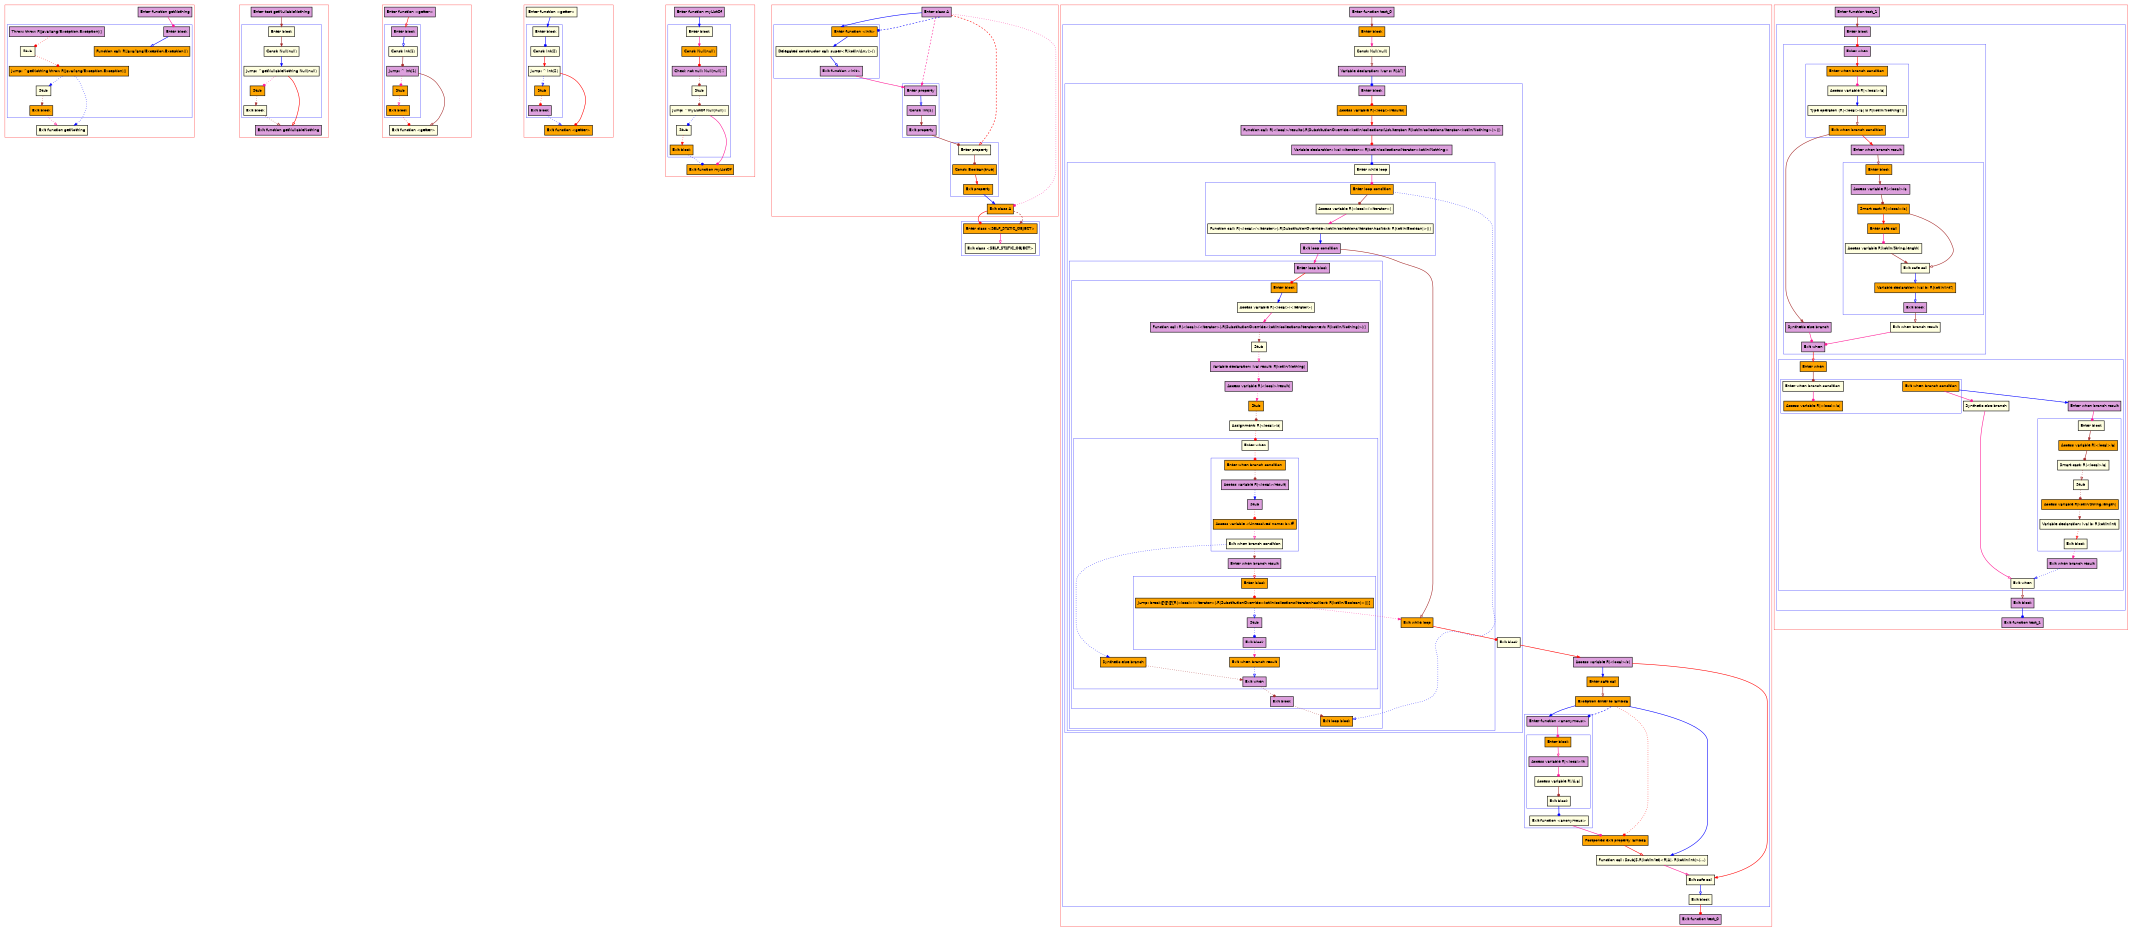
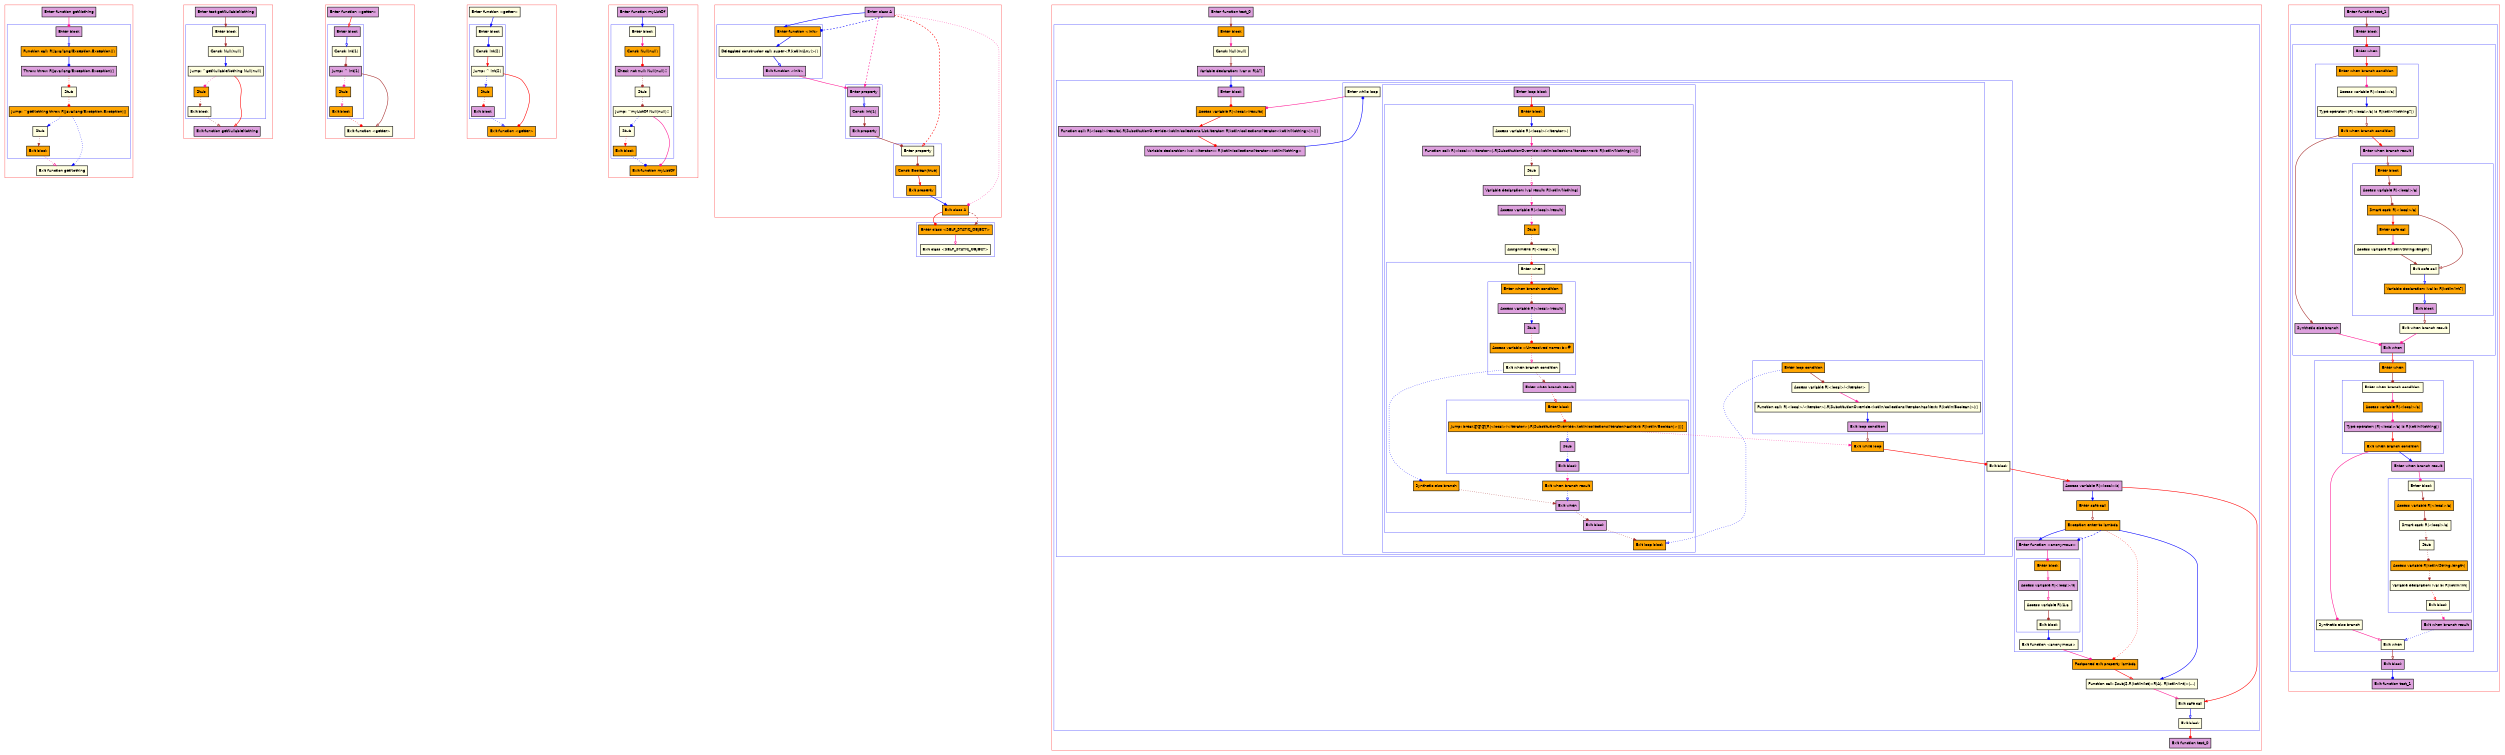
none -> (69, 60)
(1372, 178) -> (1307, 103)
(1317, 257) -> none
none -> (2393, 427)
(1558, 771) -> (2048, 594)
